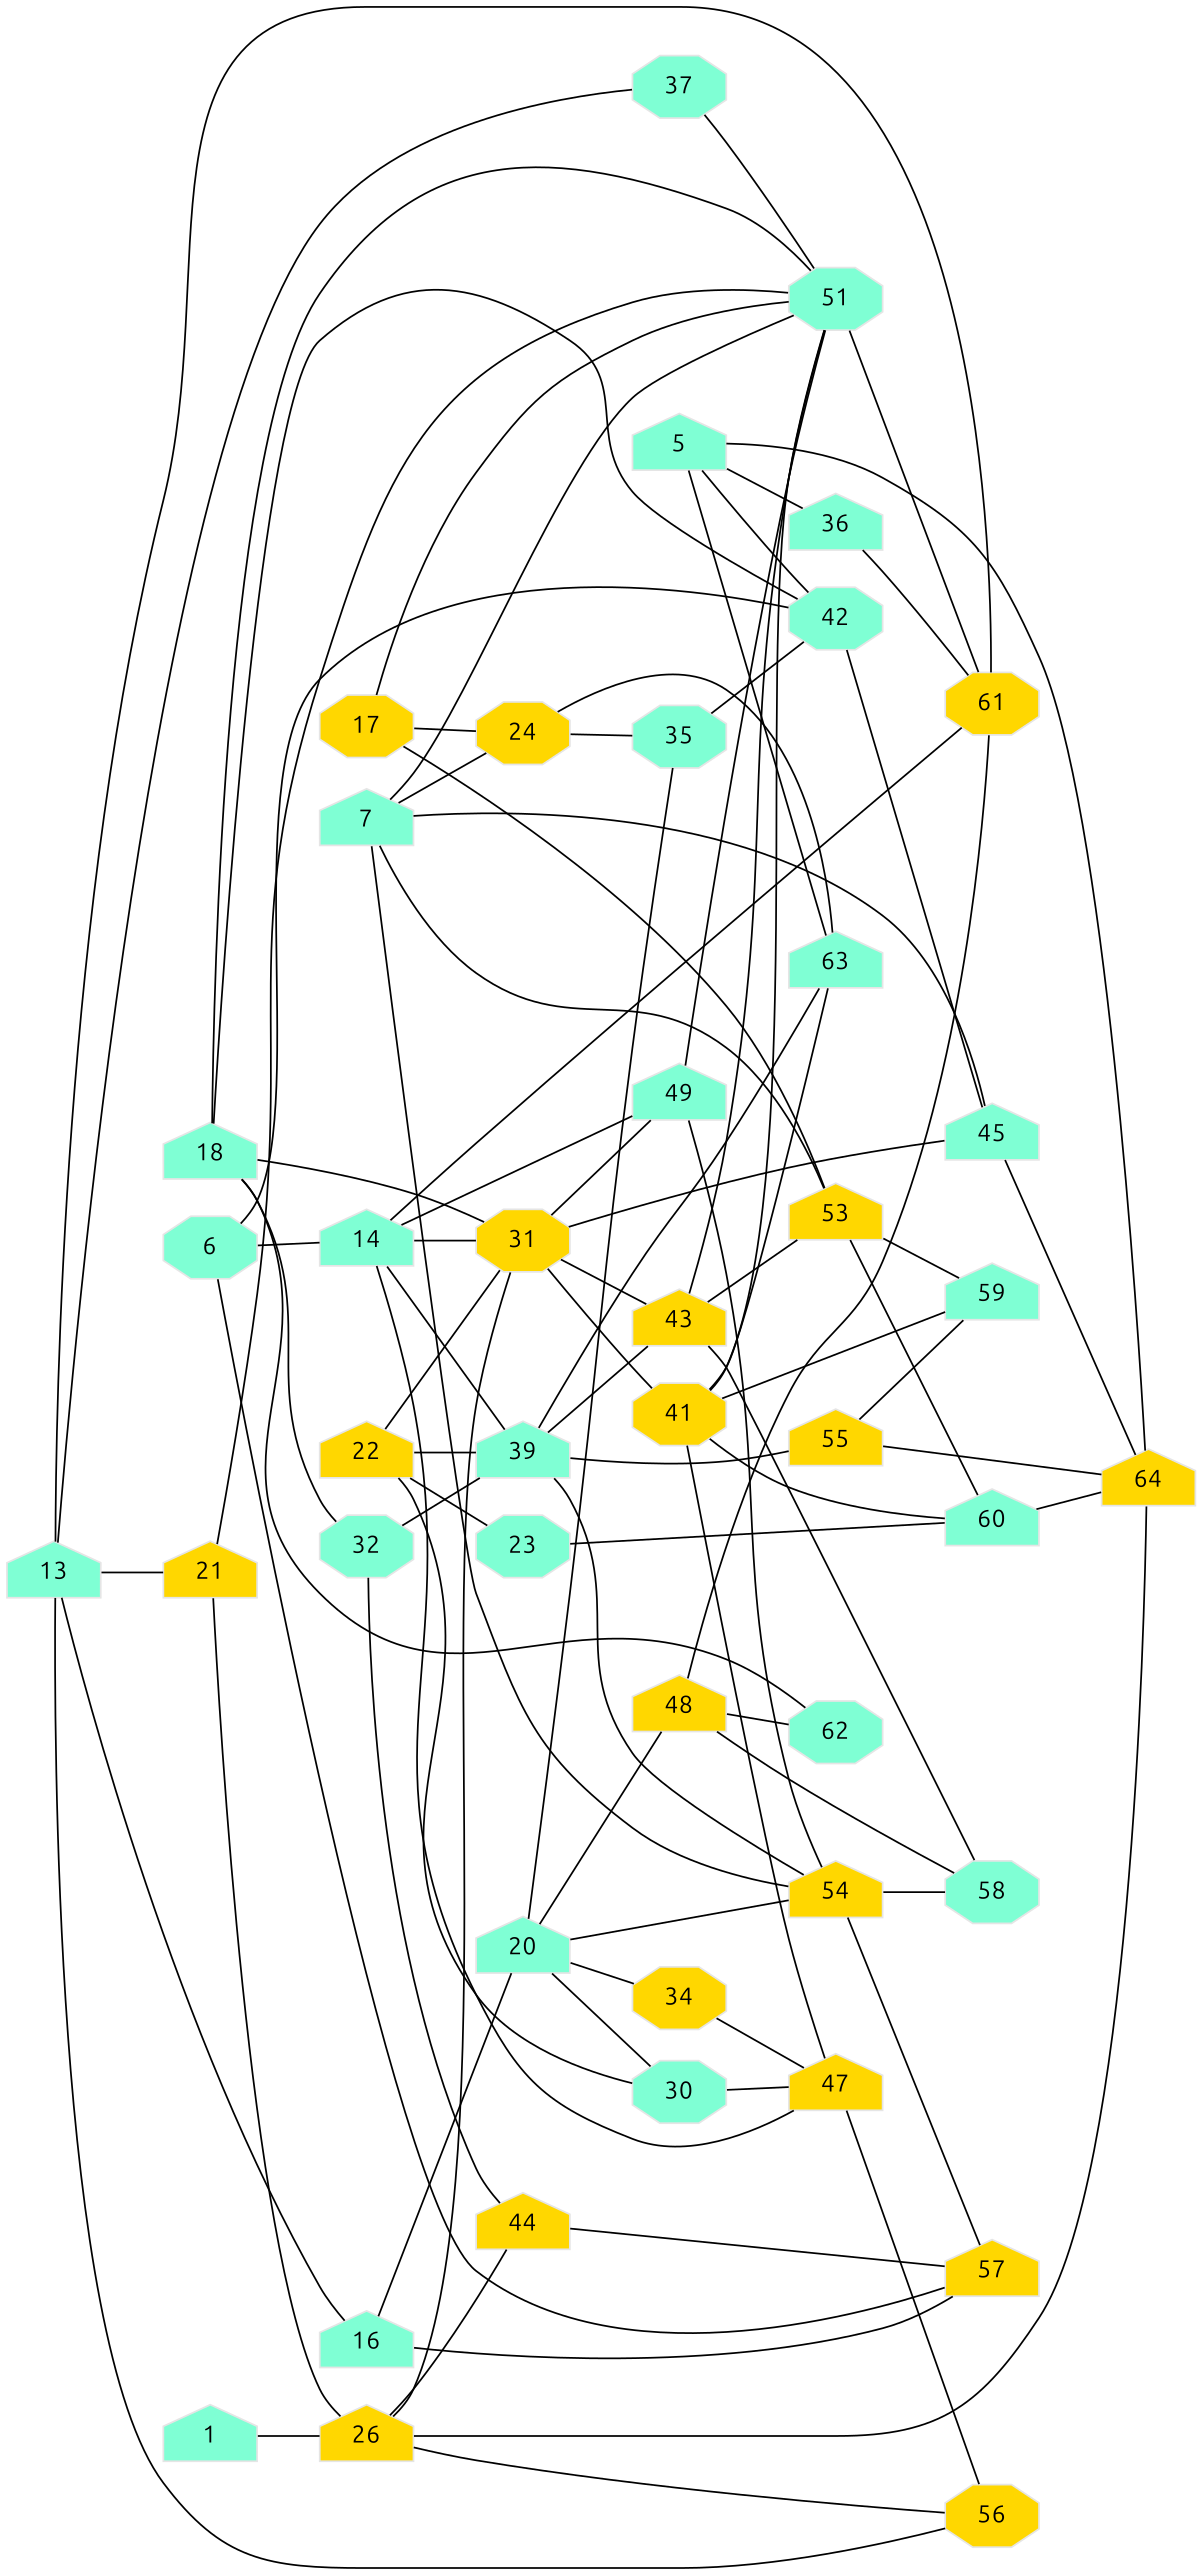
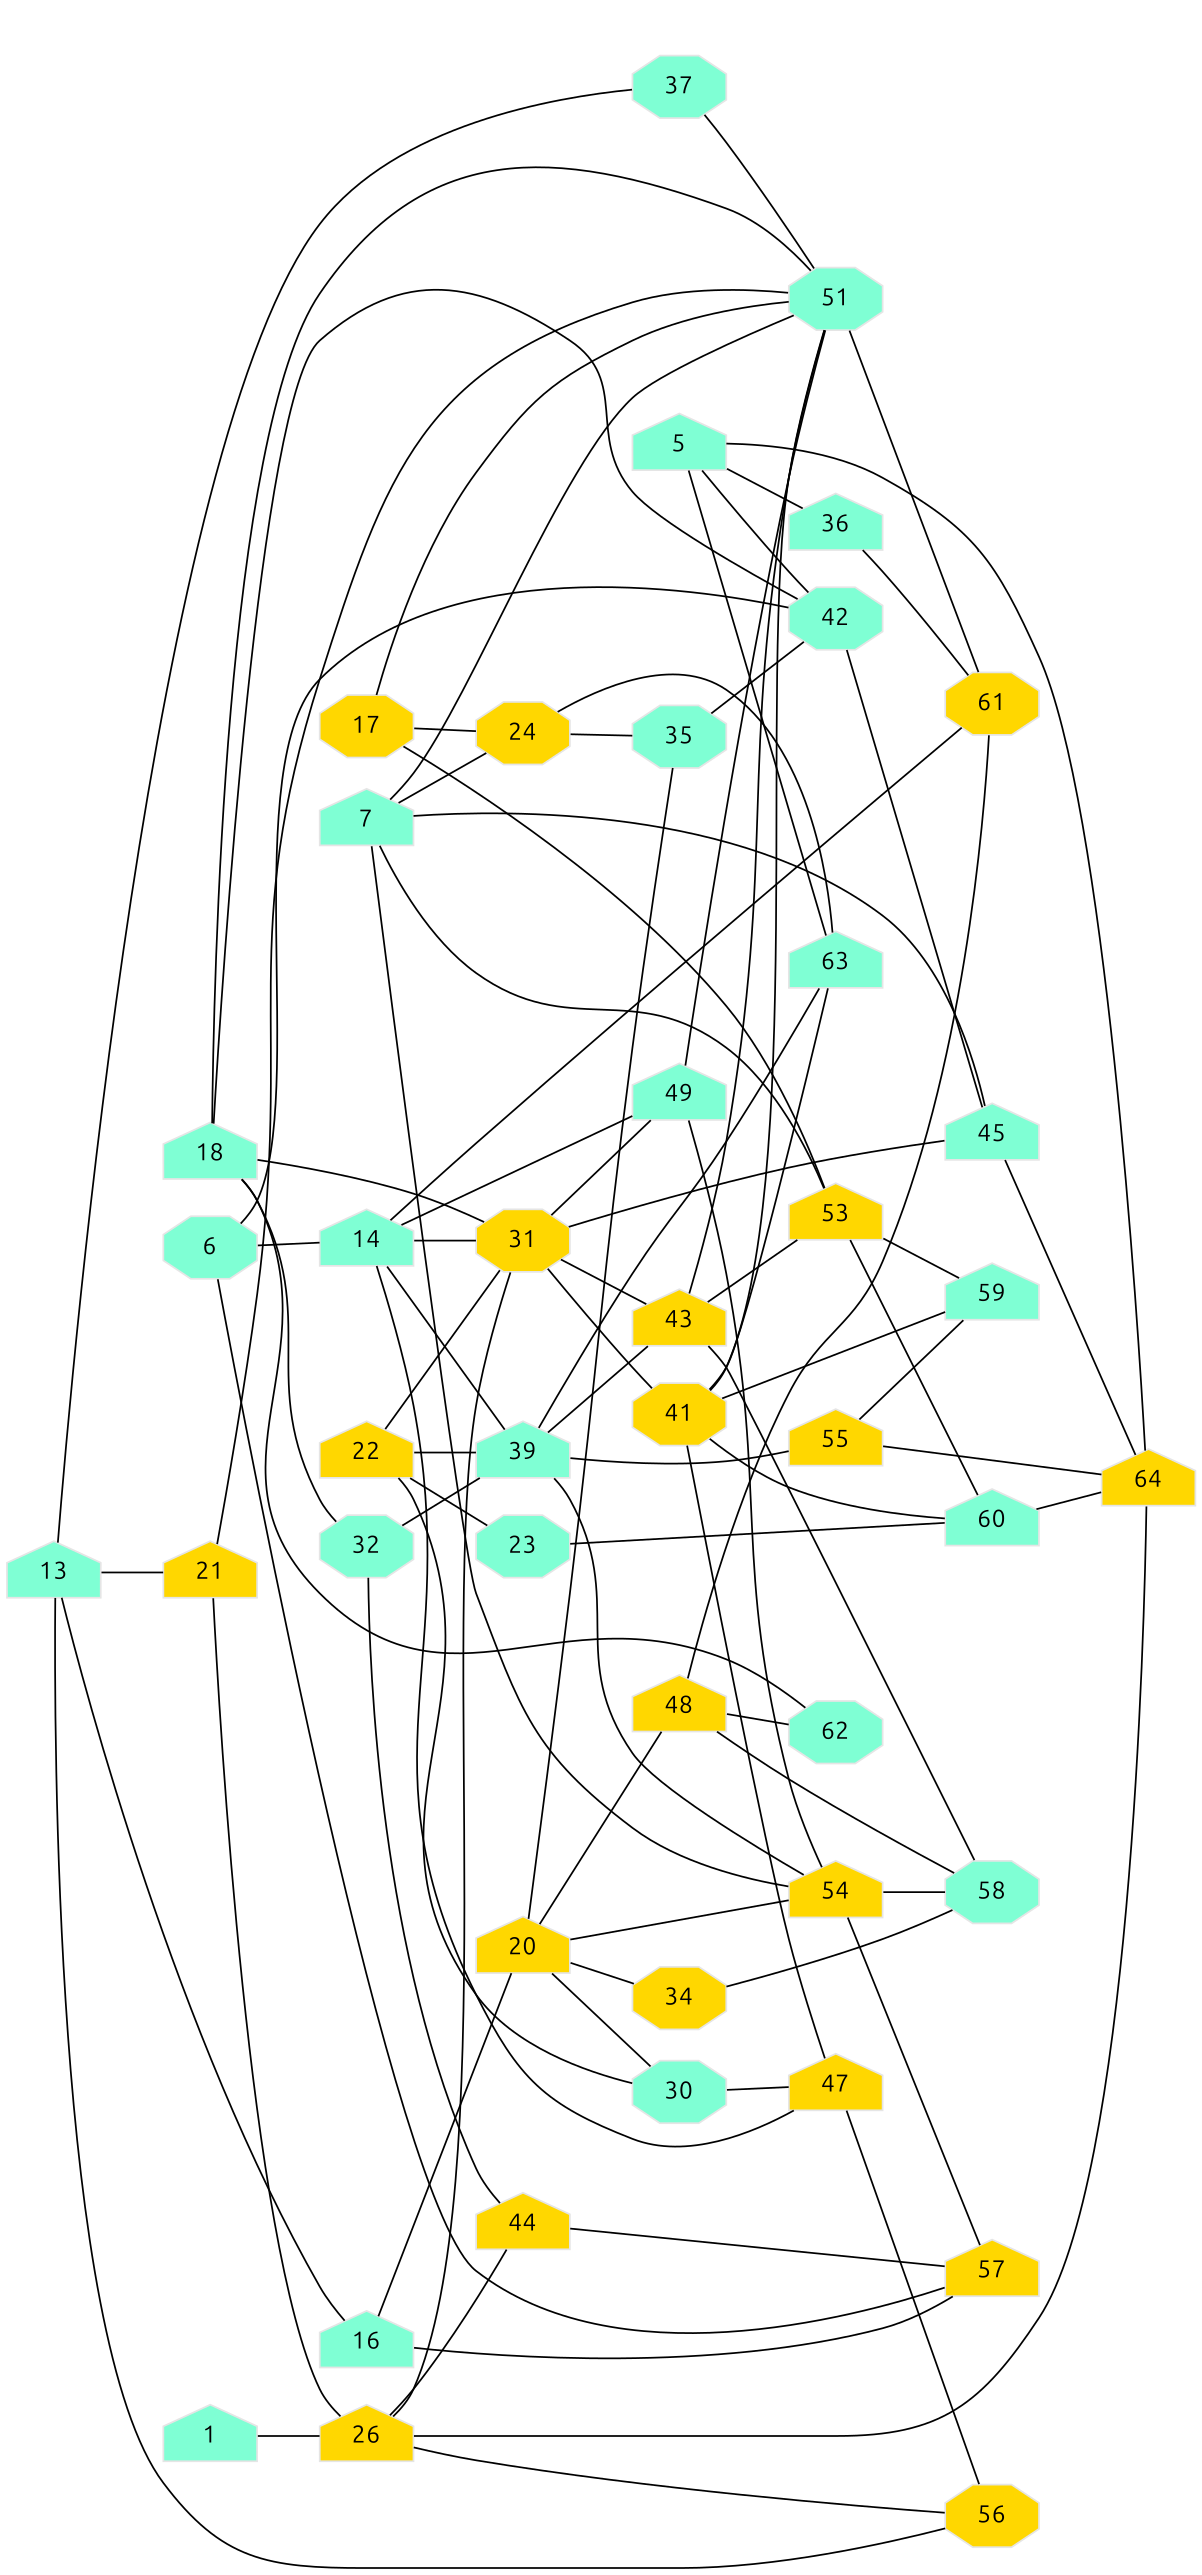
(197, 169) -> none
(523, 1948) -> (523, 1948)
(760, 2043) -> (841, 1953)
